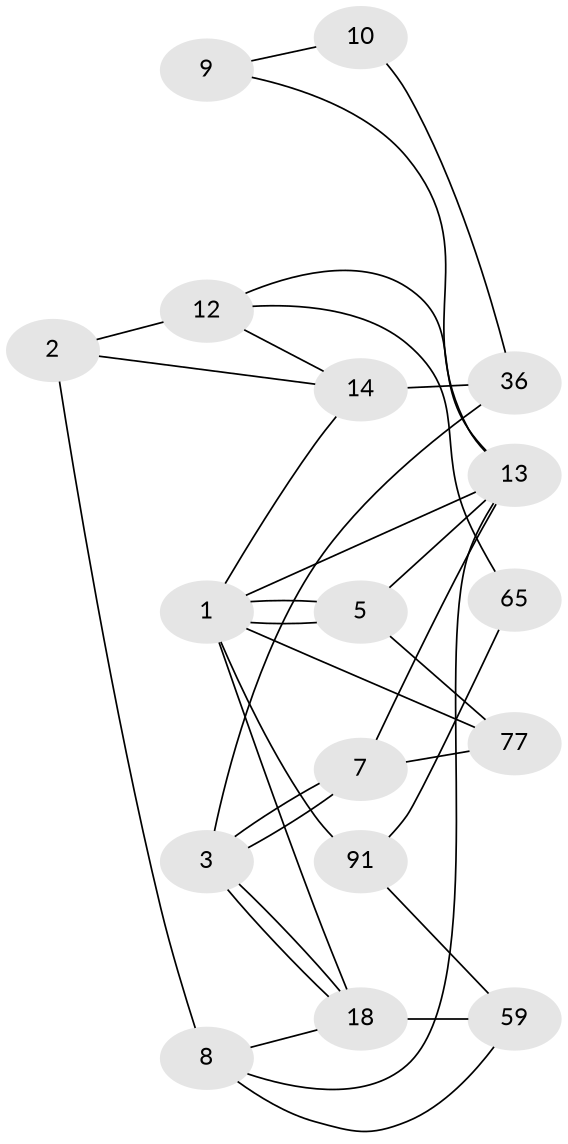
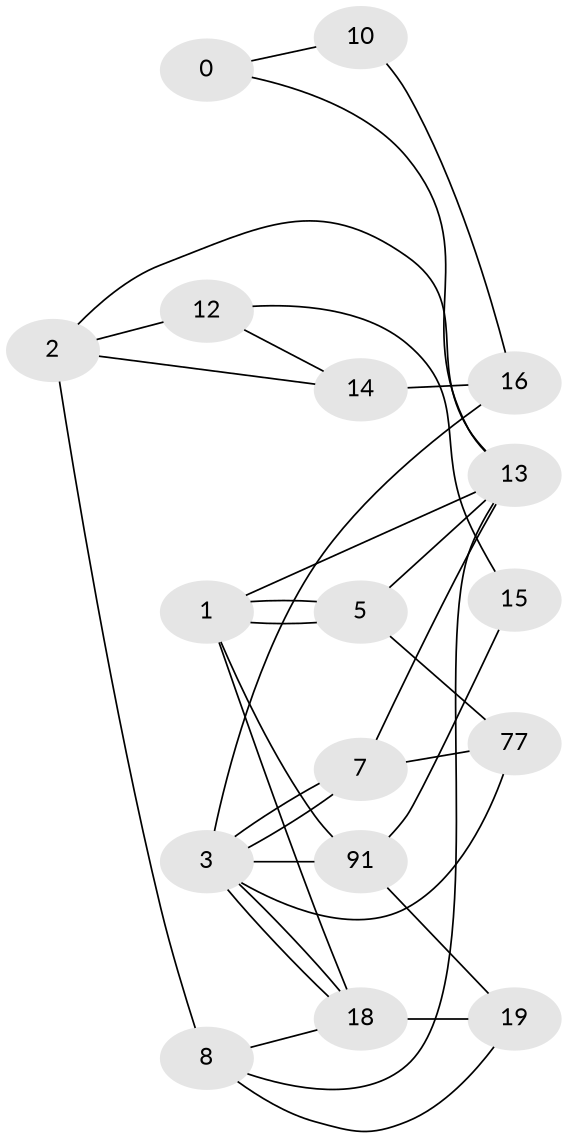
(207, 70) -> (207, 70)
(415, 294) -> (341, 225)
(515, 383) -> (515, 383)
(278, 498) -> none
(515, 600) -> (515, 600)
(361, 678) -> (396, 912)
none -> (284, 862)
(515, 1019) -> (515, 1019)
